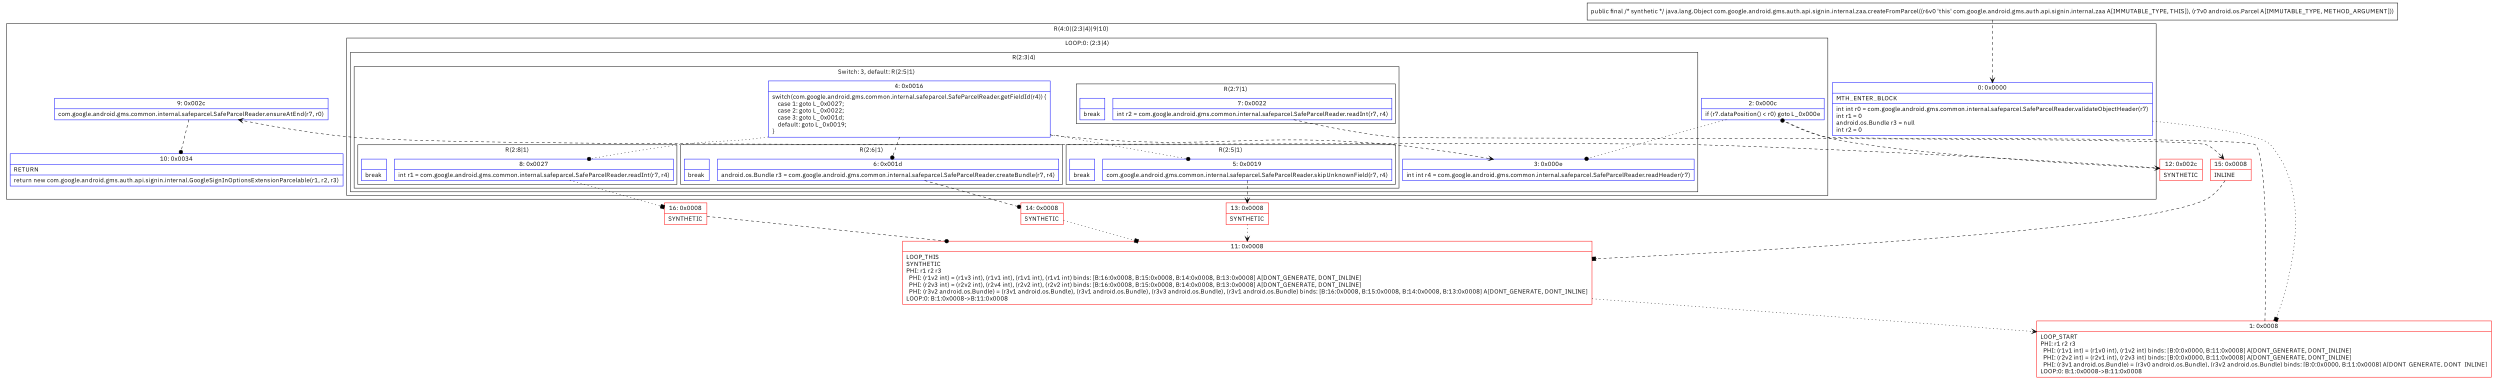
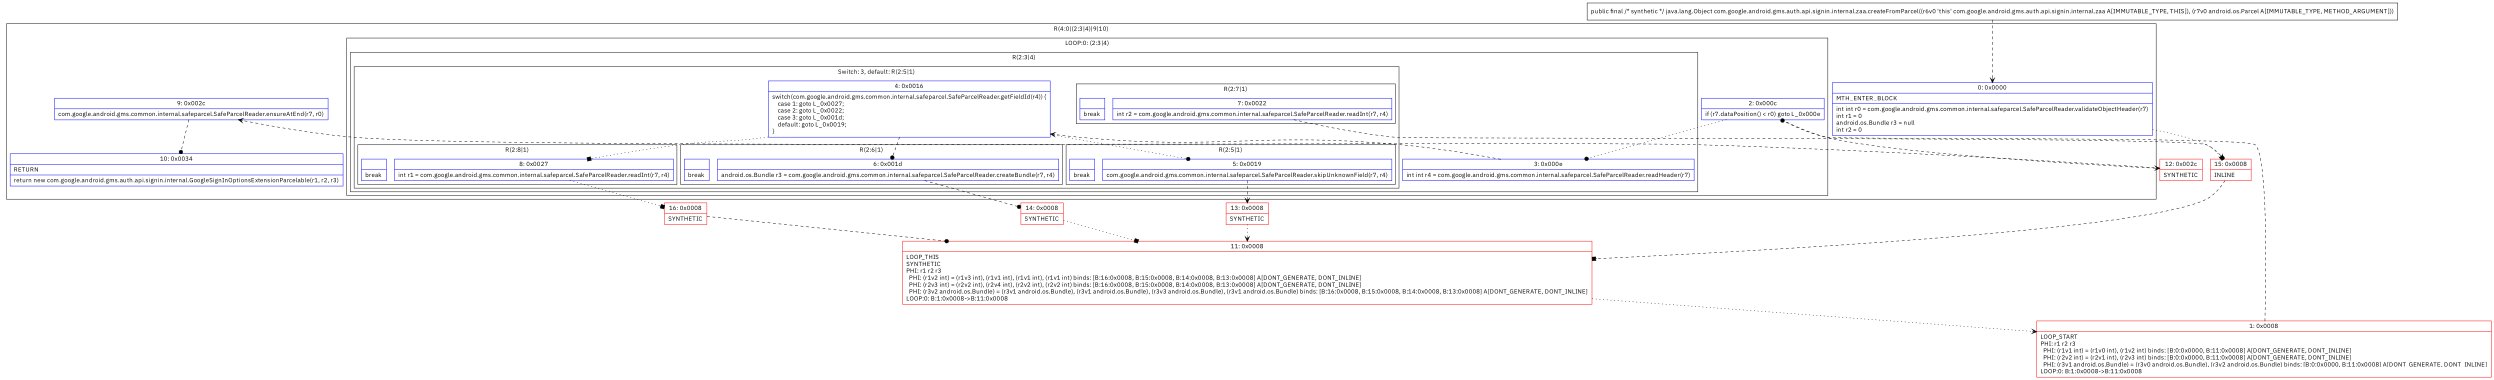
(1270, 140) -> (1278, 140)
(658, 148) -> (658, 148)
(2286, 170) -> (2187, 137)
